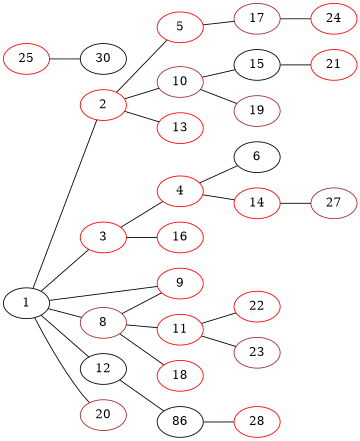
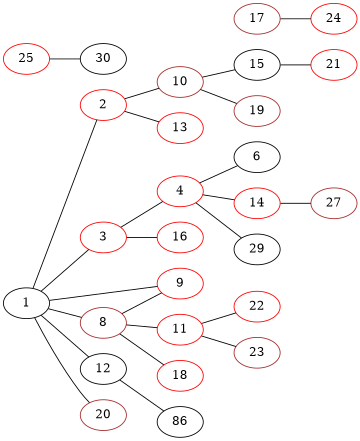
(180, 27) -> none
none -> (257, 249)
(257, 422) -> none
